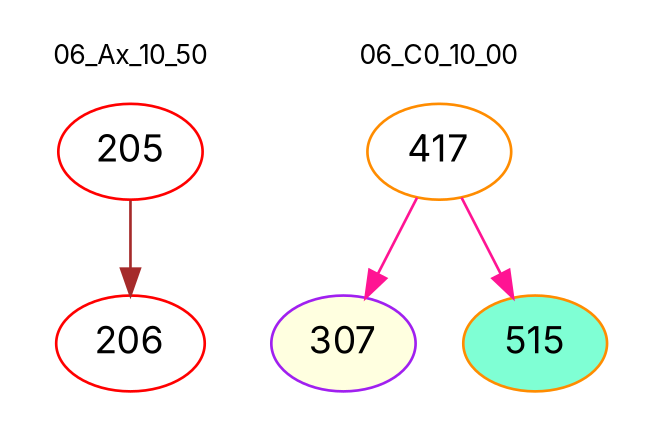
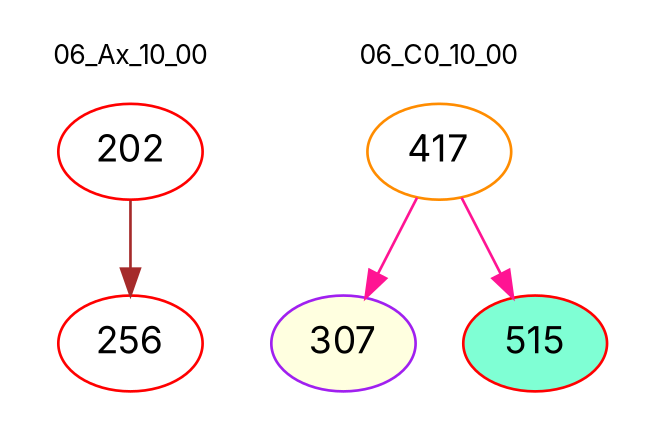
(130, 57) -> (130, 57)
(130, 152) -> (130, 152)
(130, 343) -> (130, 343)
(535, 343) -> (535, 343)
